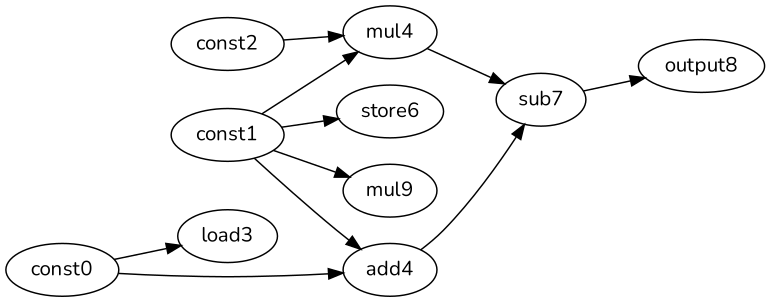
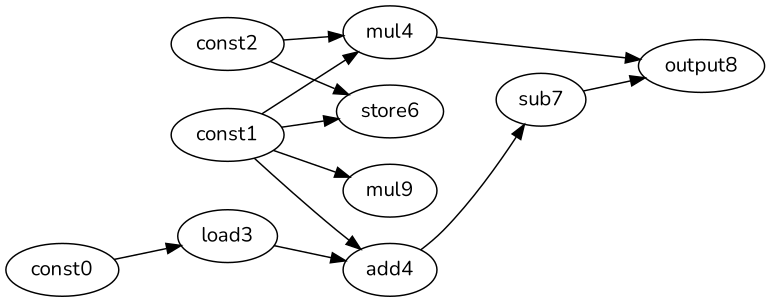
(459, 63) -> (531, 48)
none -> (302, 75)
(223, 277) -> (303, 252)
